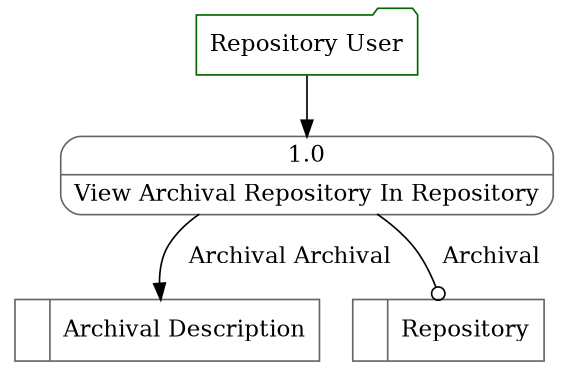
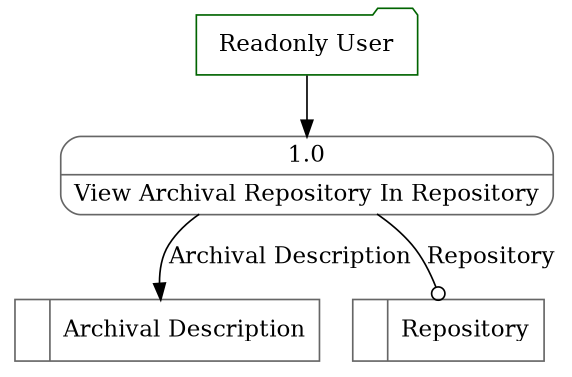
(307, 45) -> (307, 45)
(290, 257) -> (290, 257)
(492, 257) -> (492, 257)
